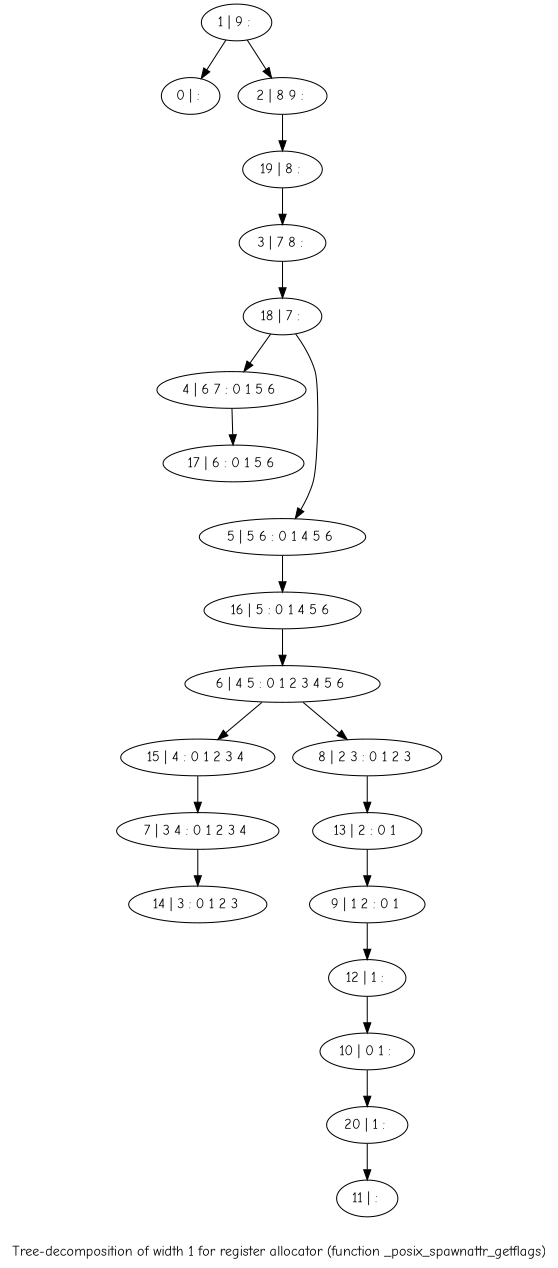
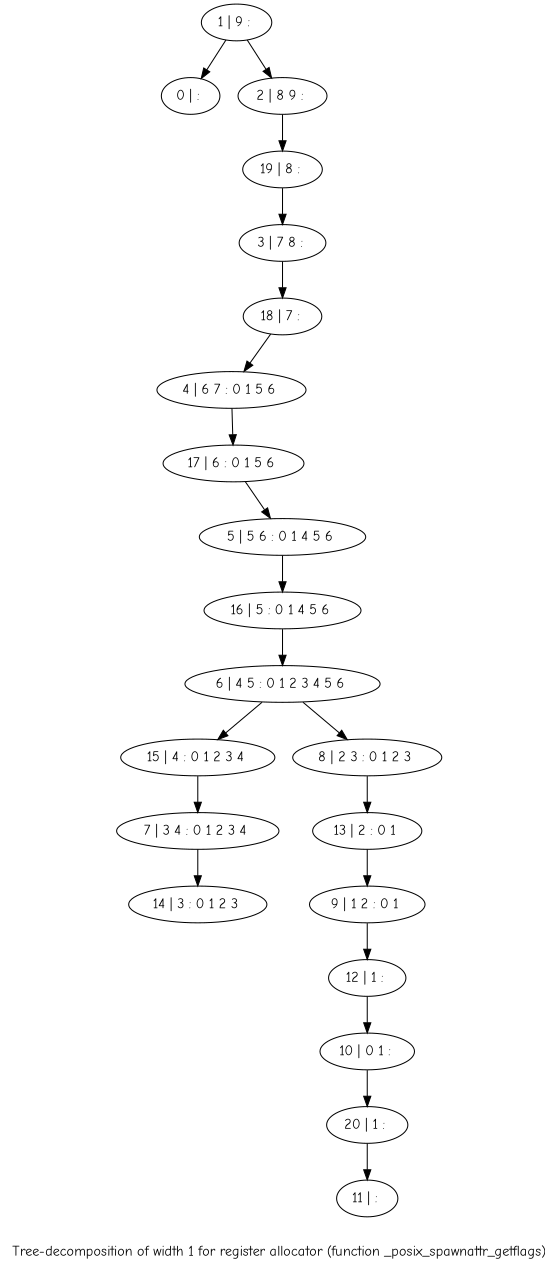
(318, 421) -> (255, 496)
